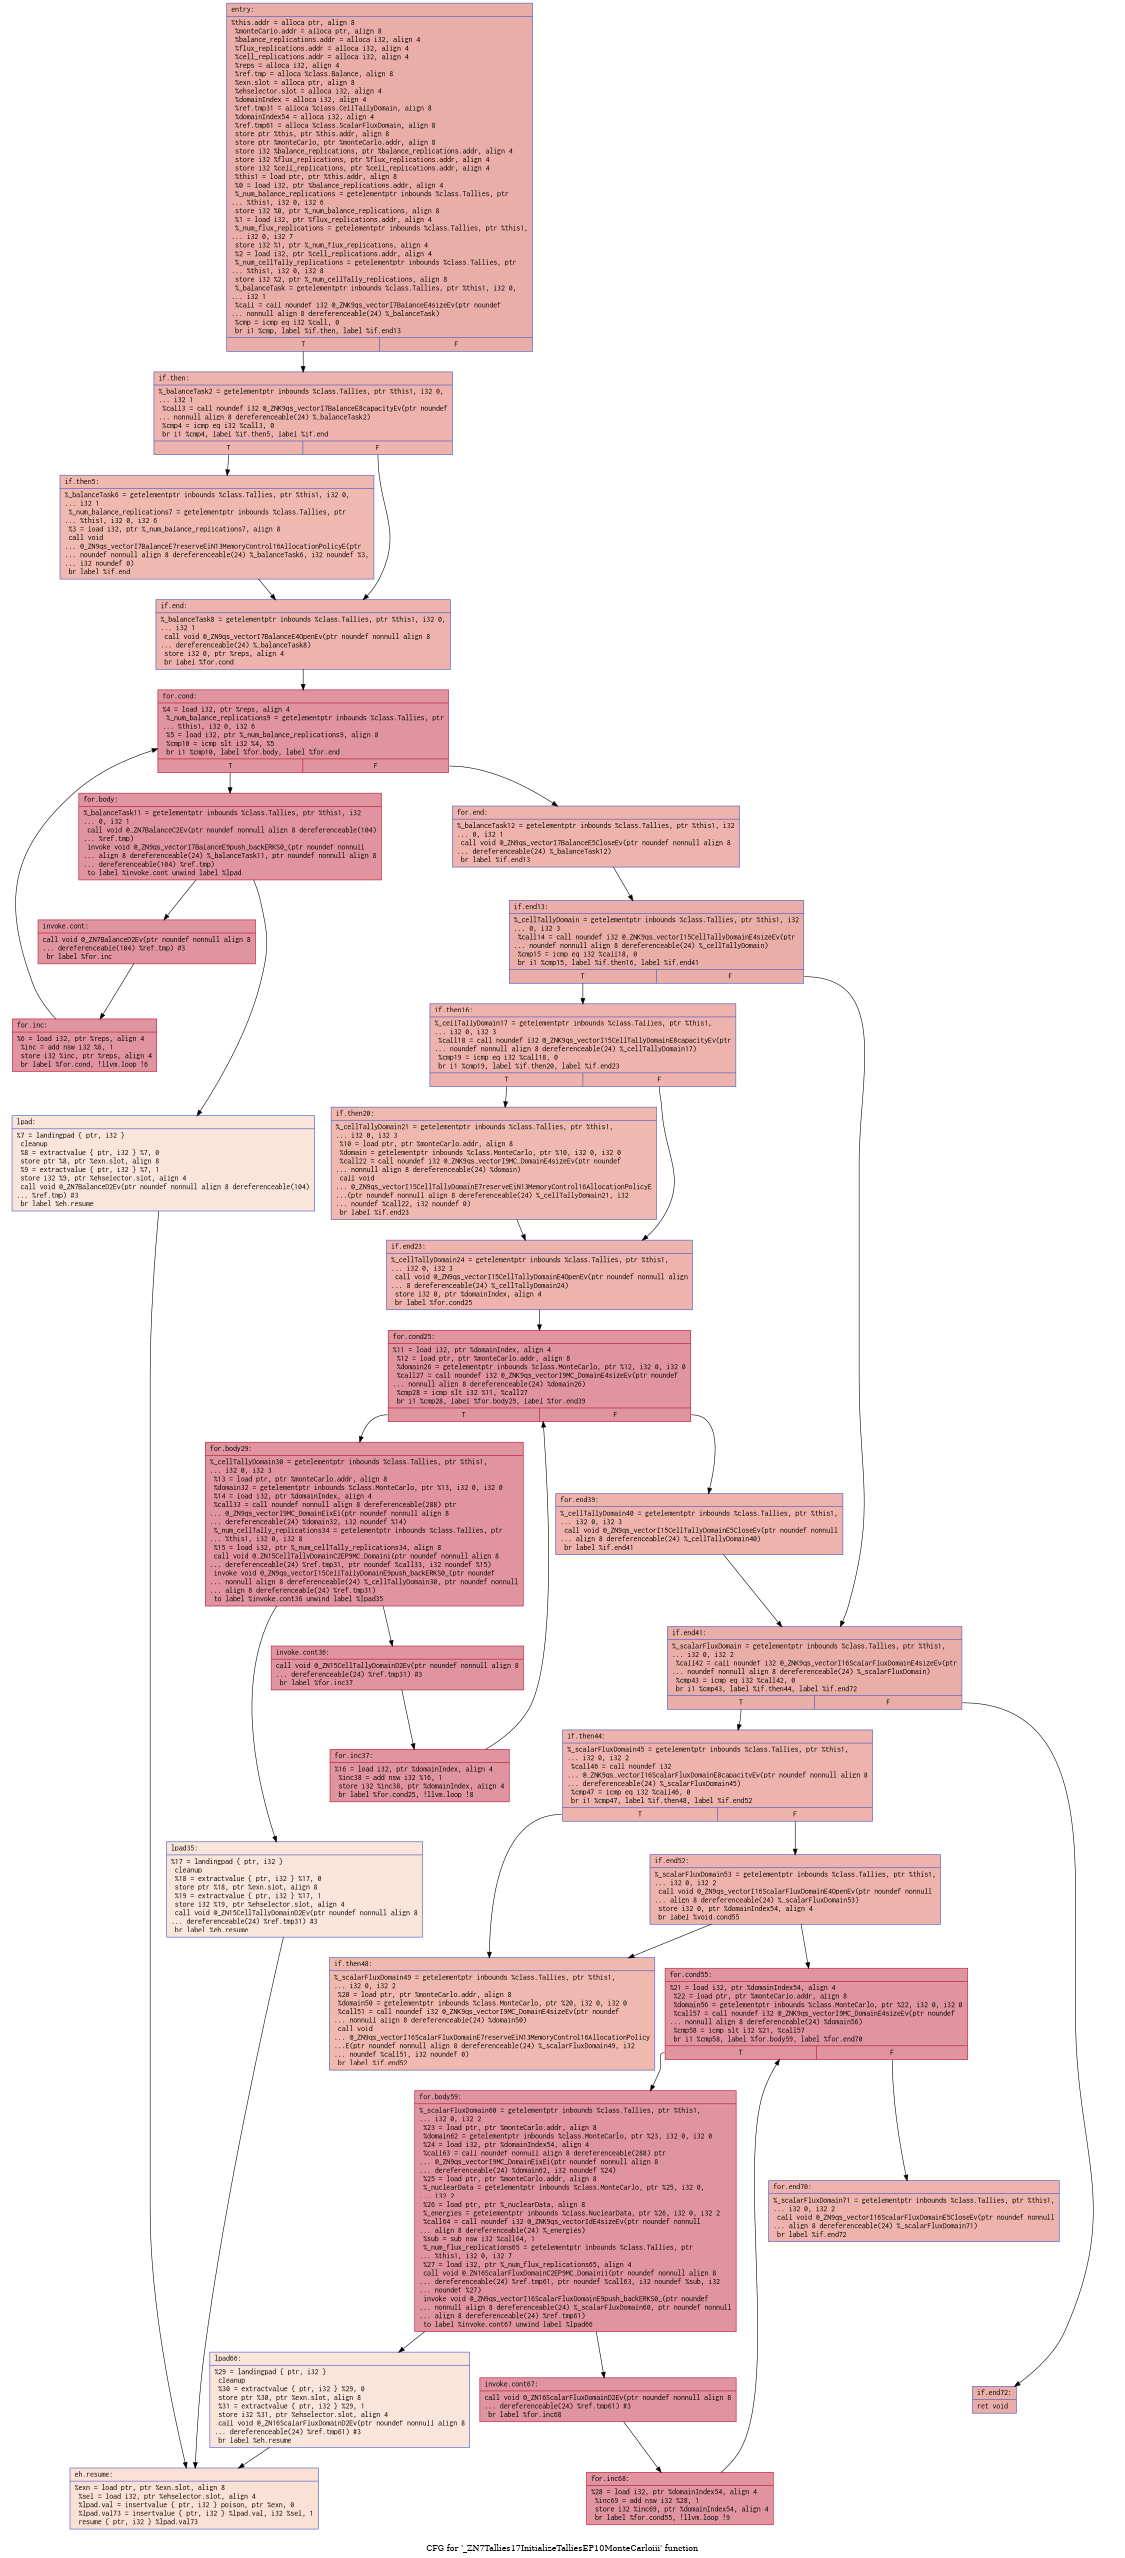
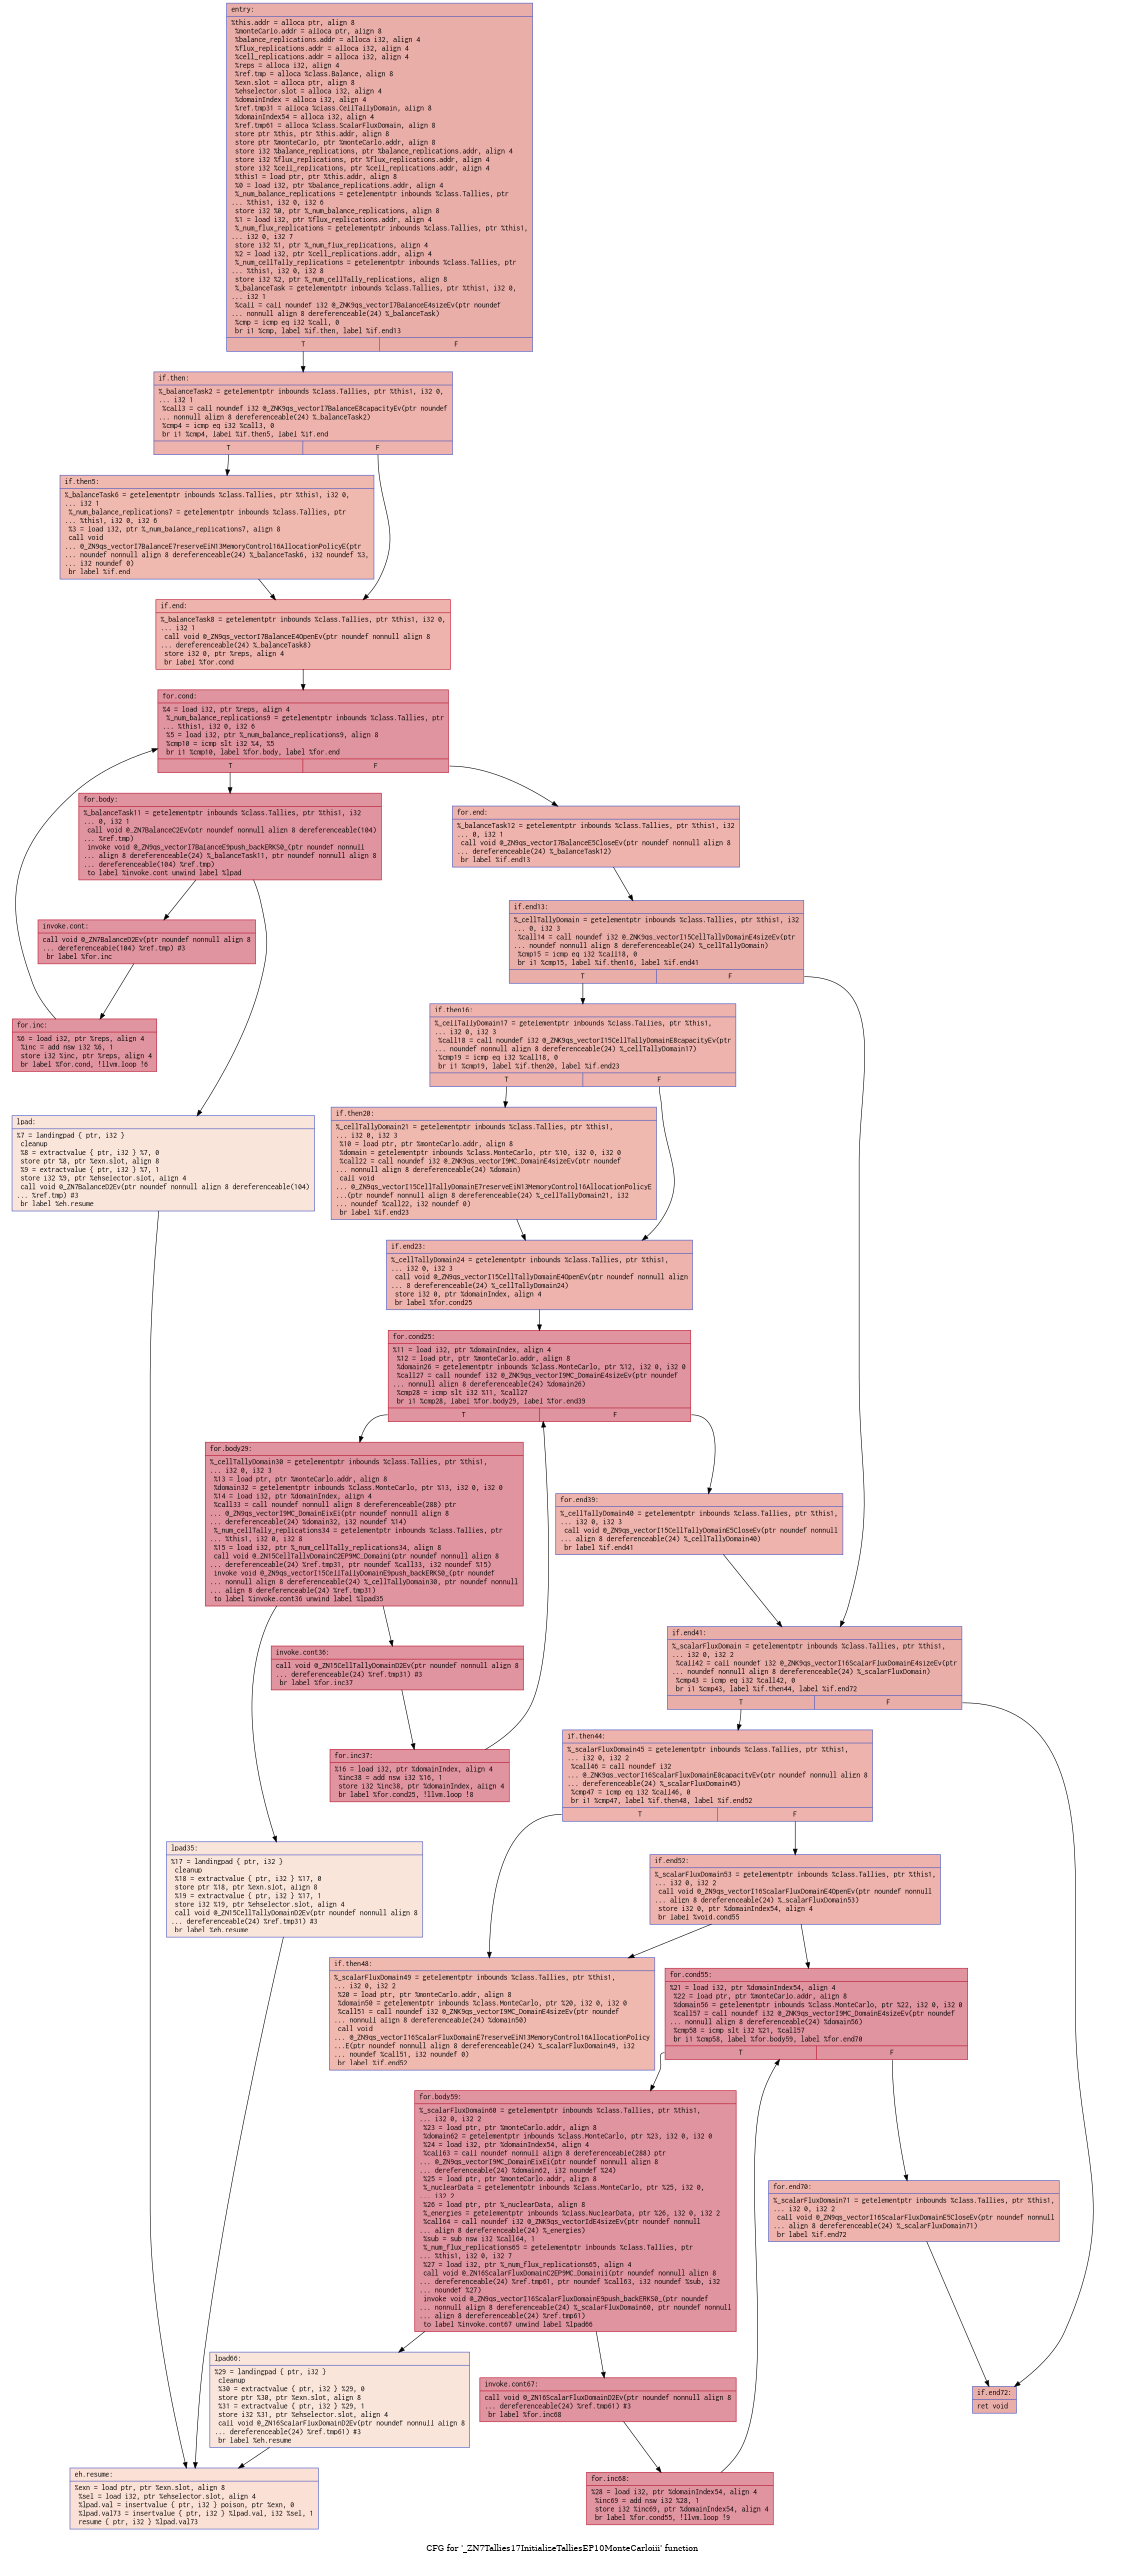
(303, 634) -> (303, 634)
none -> (957, 2311)
